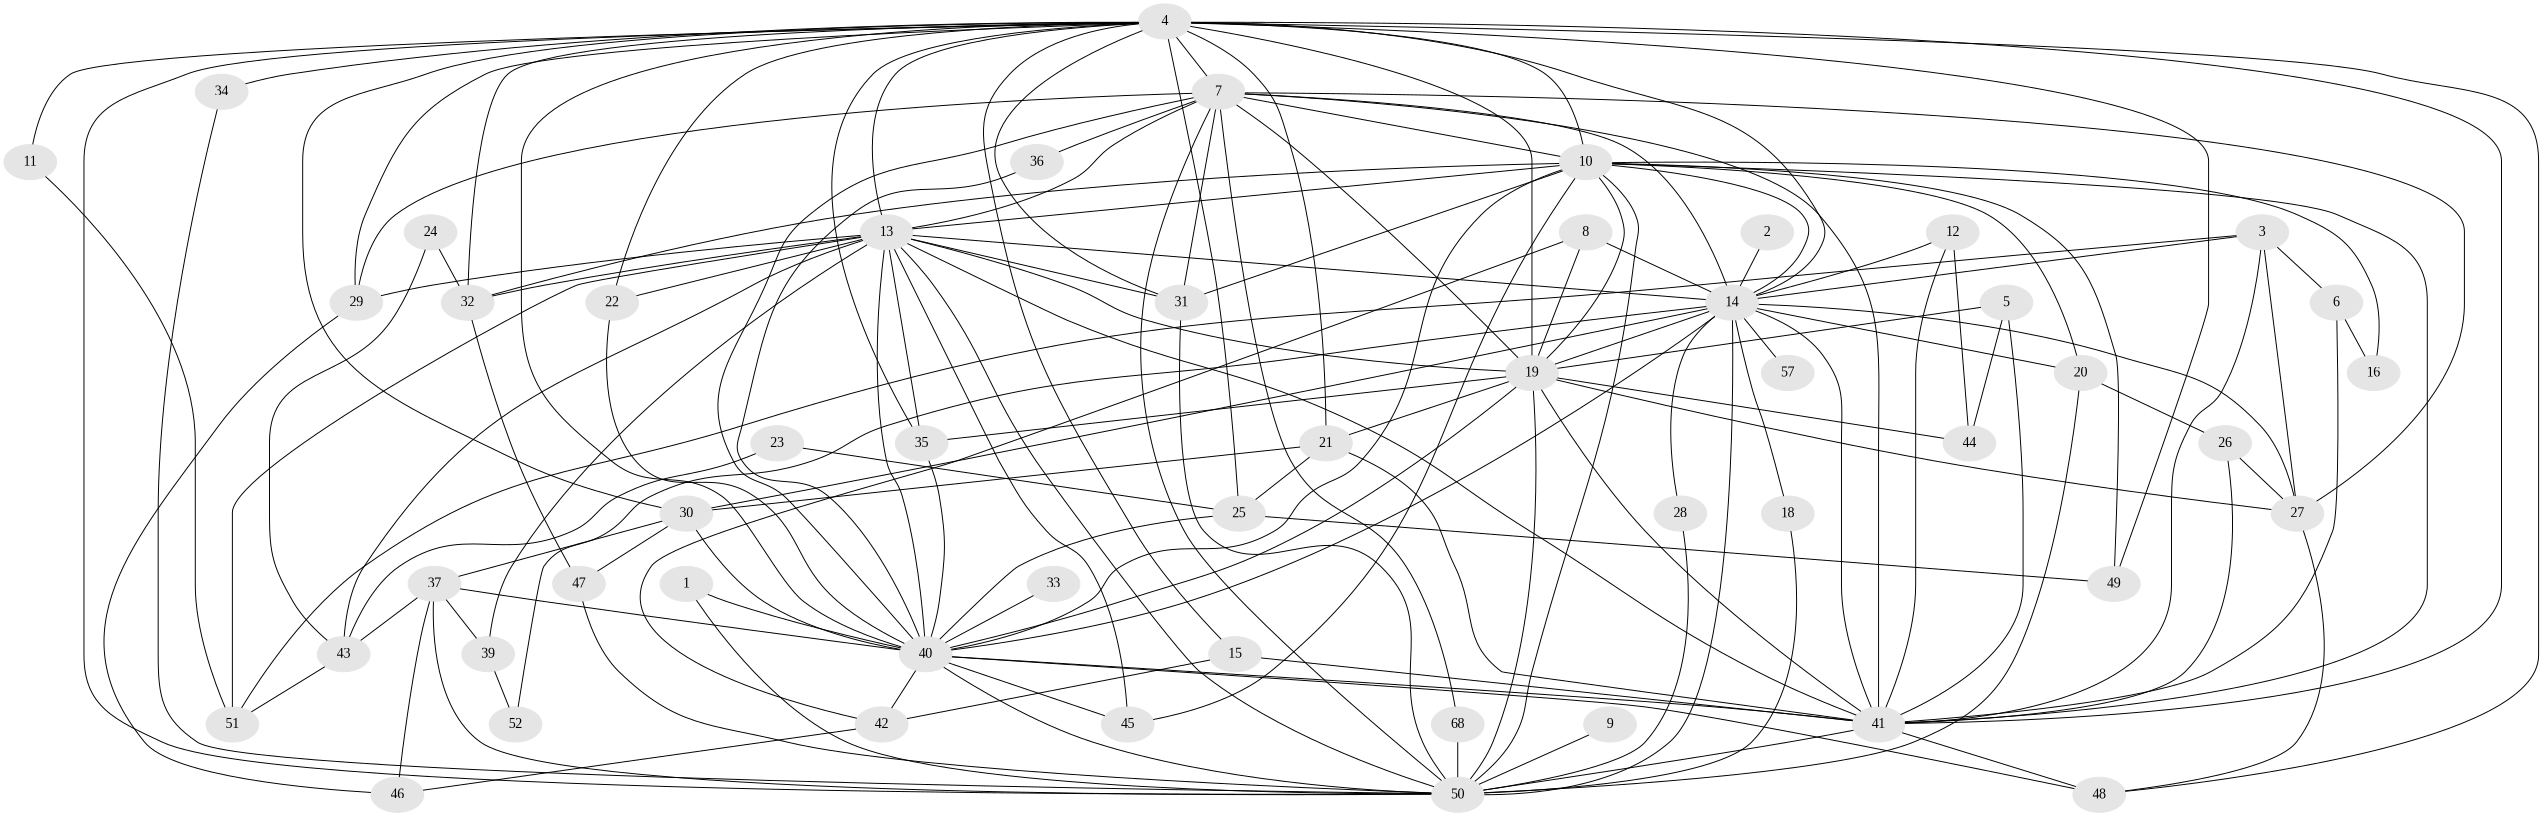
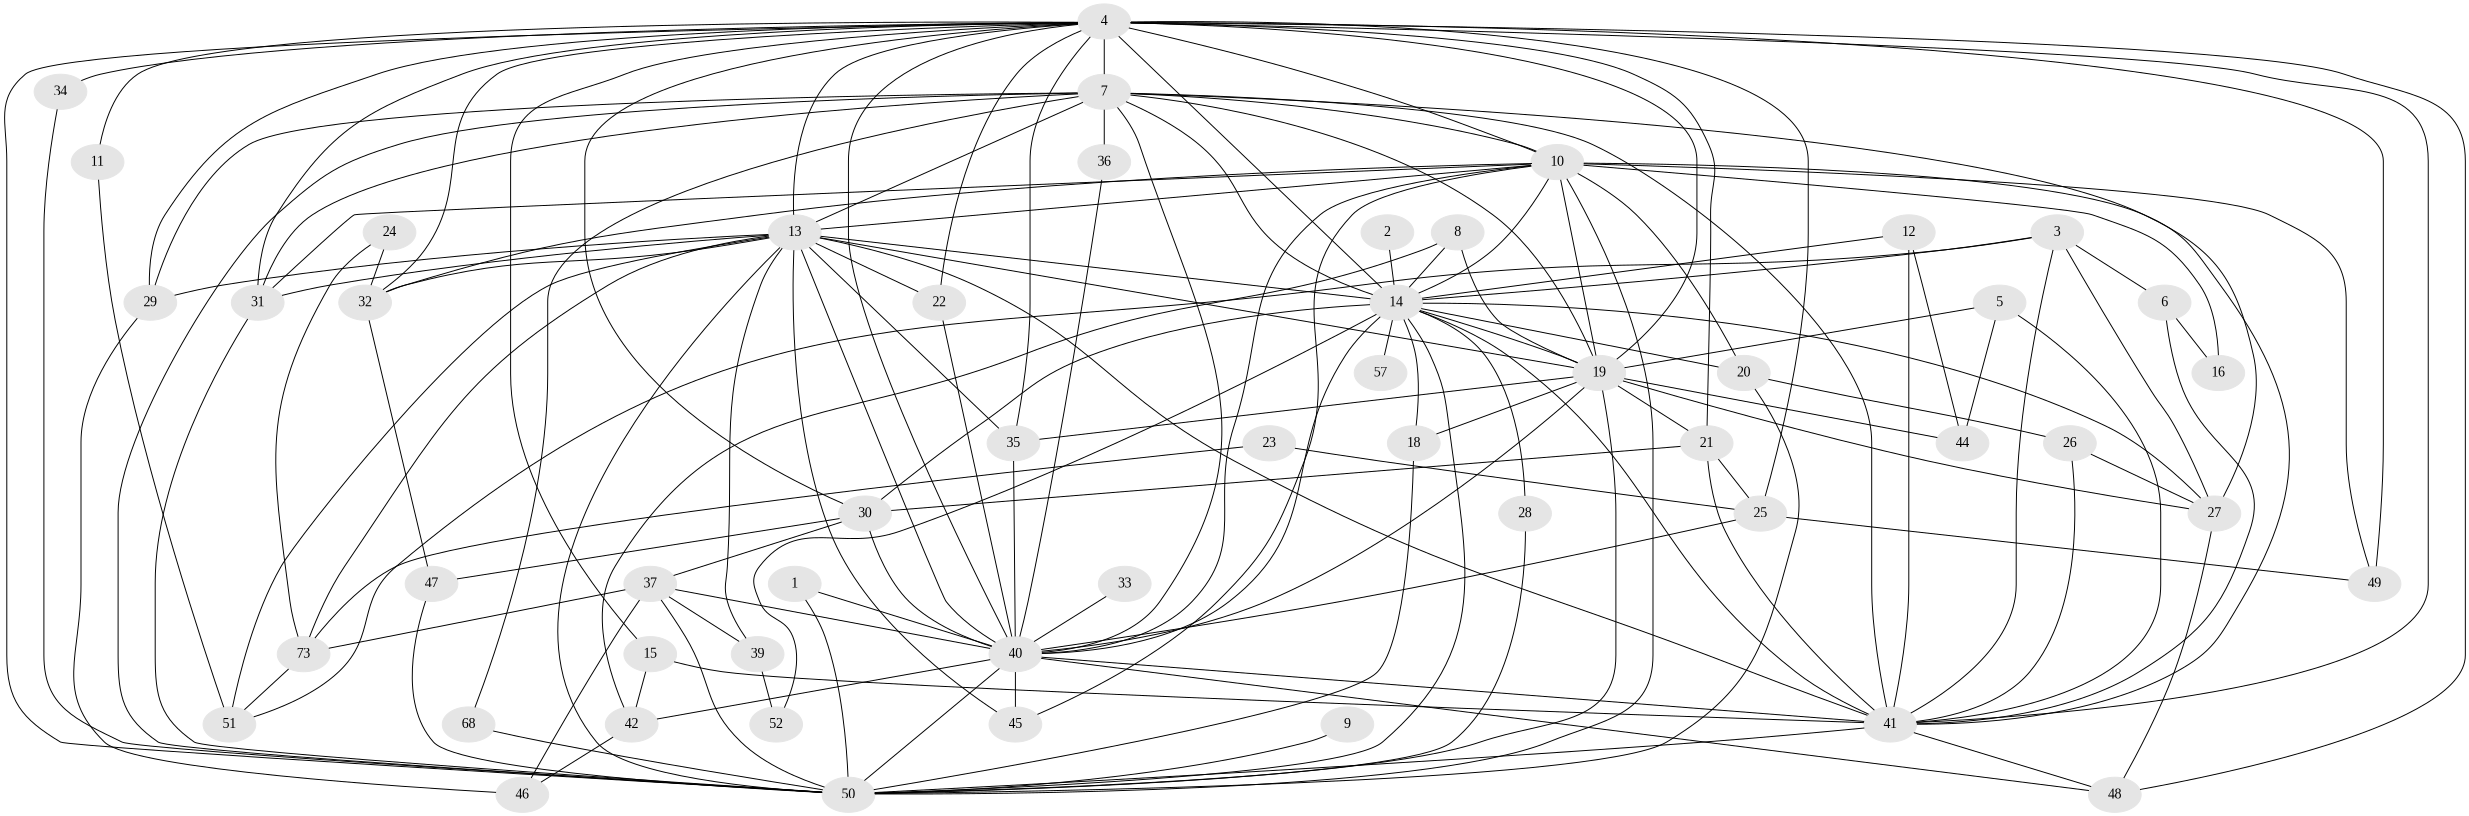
(1674, 561) -> (1503, 409)
(344, 654) -> (304, 654)
